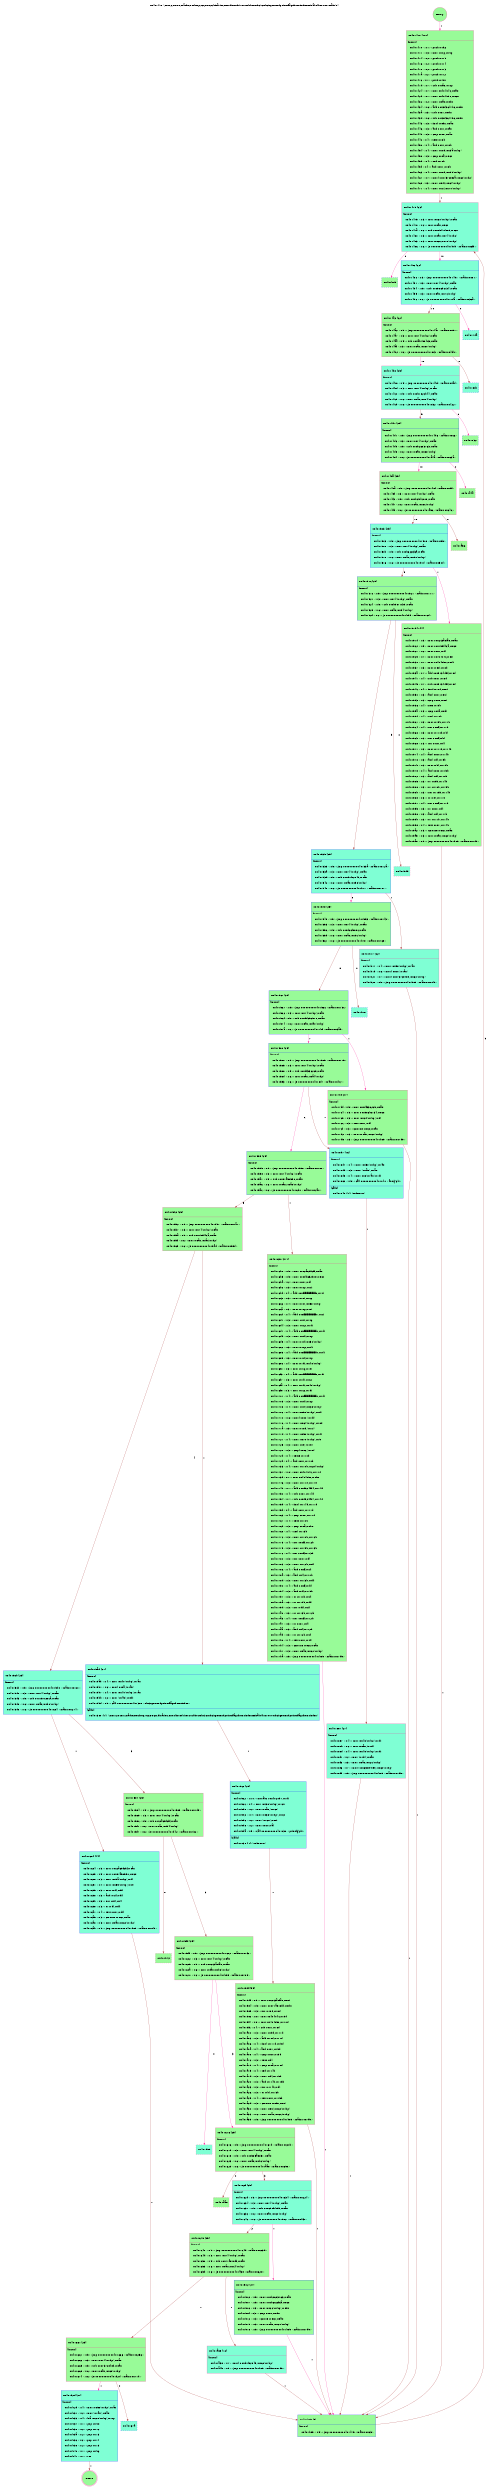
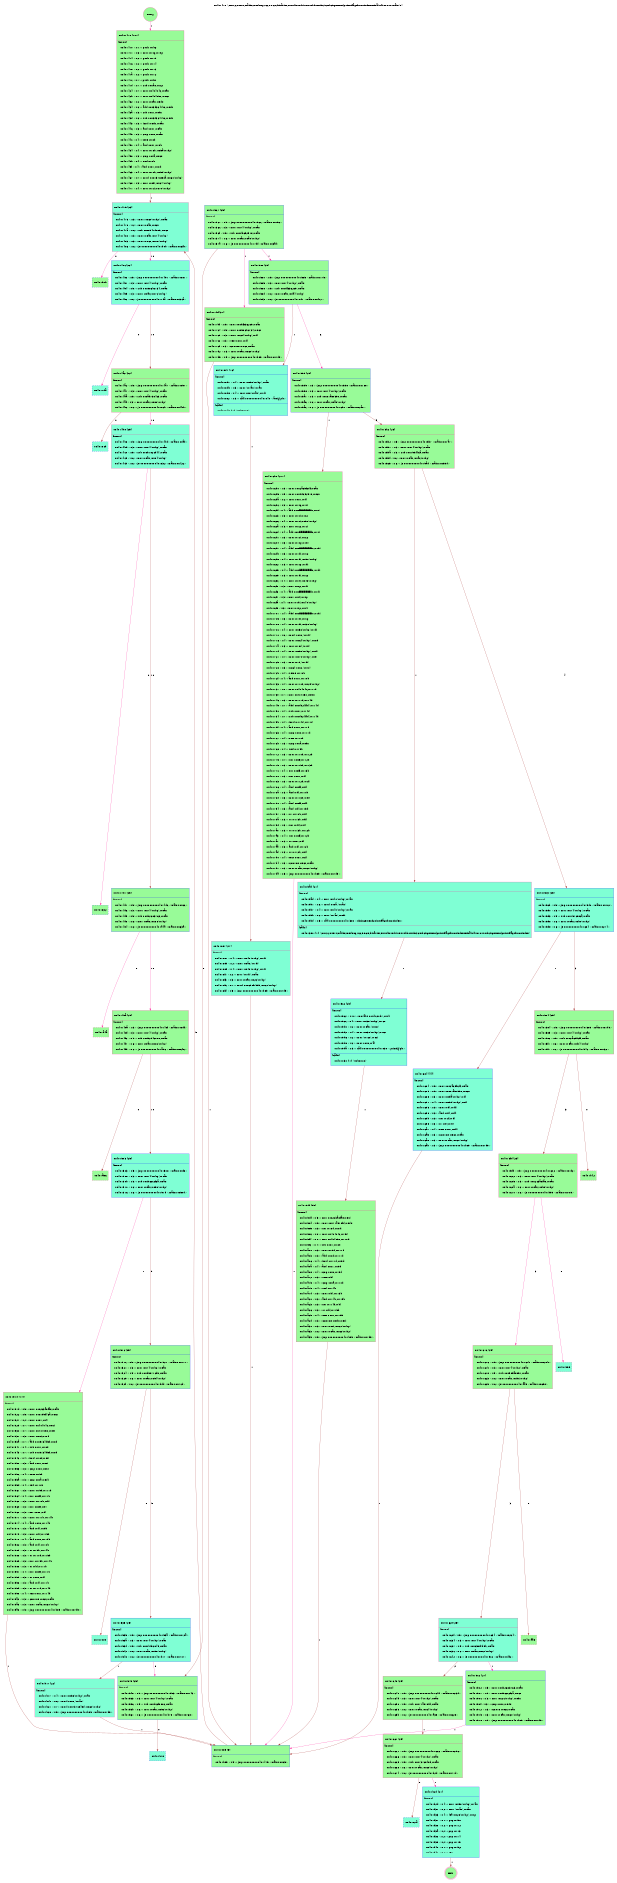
(422, 414) -> (152, 675)
(330, 967) -> (202, 962)
(202, 1693) -> (415, 910)
(247, 2360) -> none
(89, 2478) -> (451, 1873)
